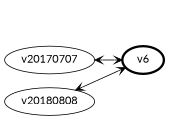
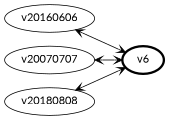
none -> (50, 18)
(50, 60) -> (50, 60)
